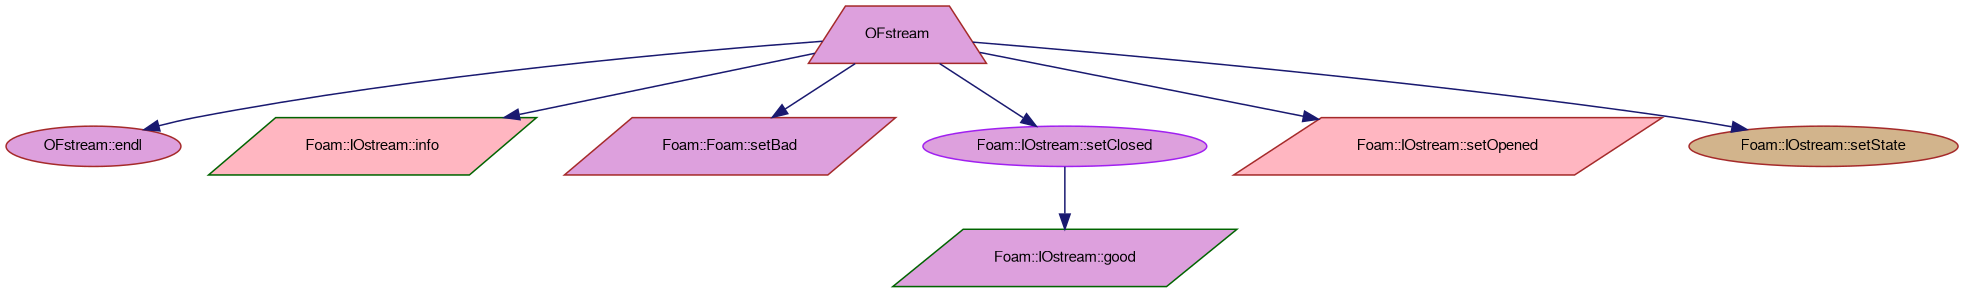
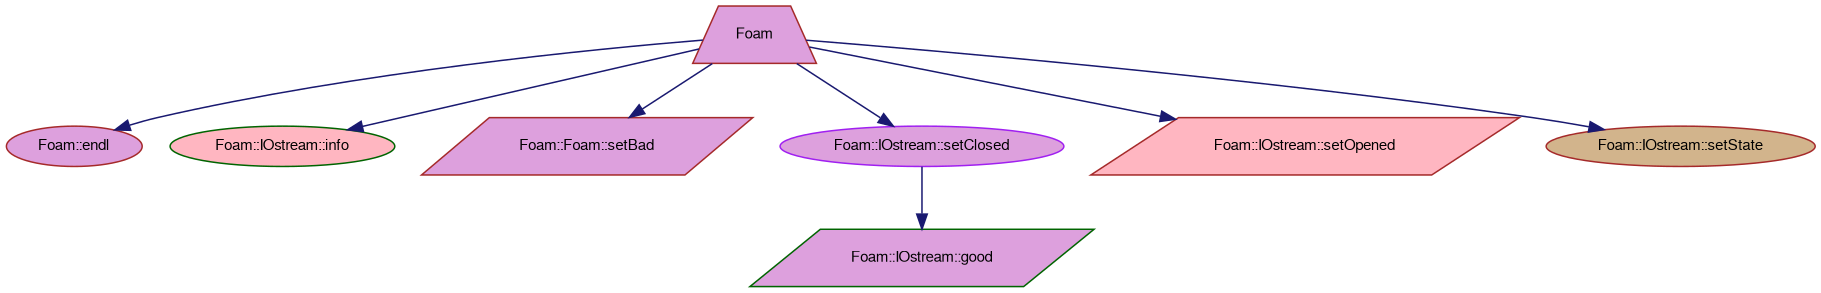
(897, 35) -> (755, 35)
(93, 146) -> (74, 146)
(373, 146) -> (282, 146)
